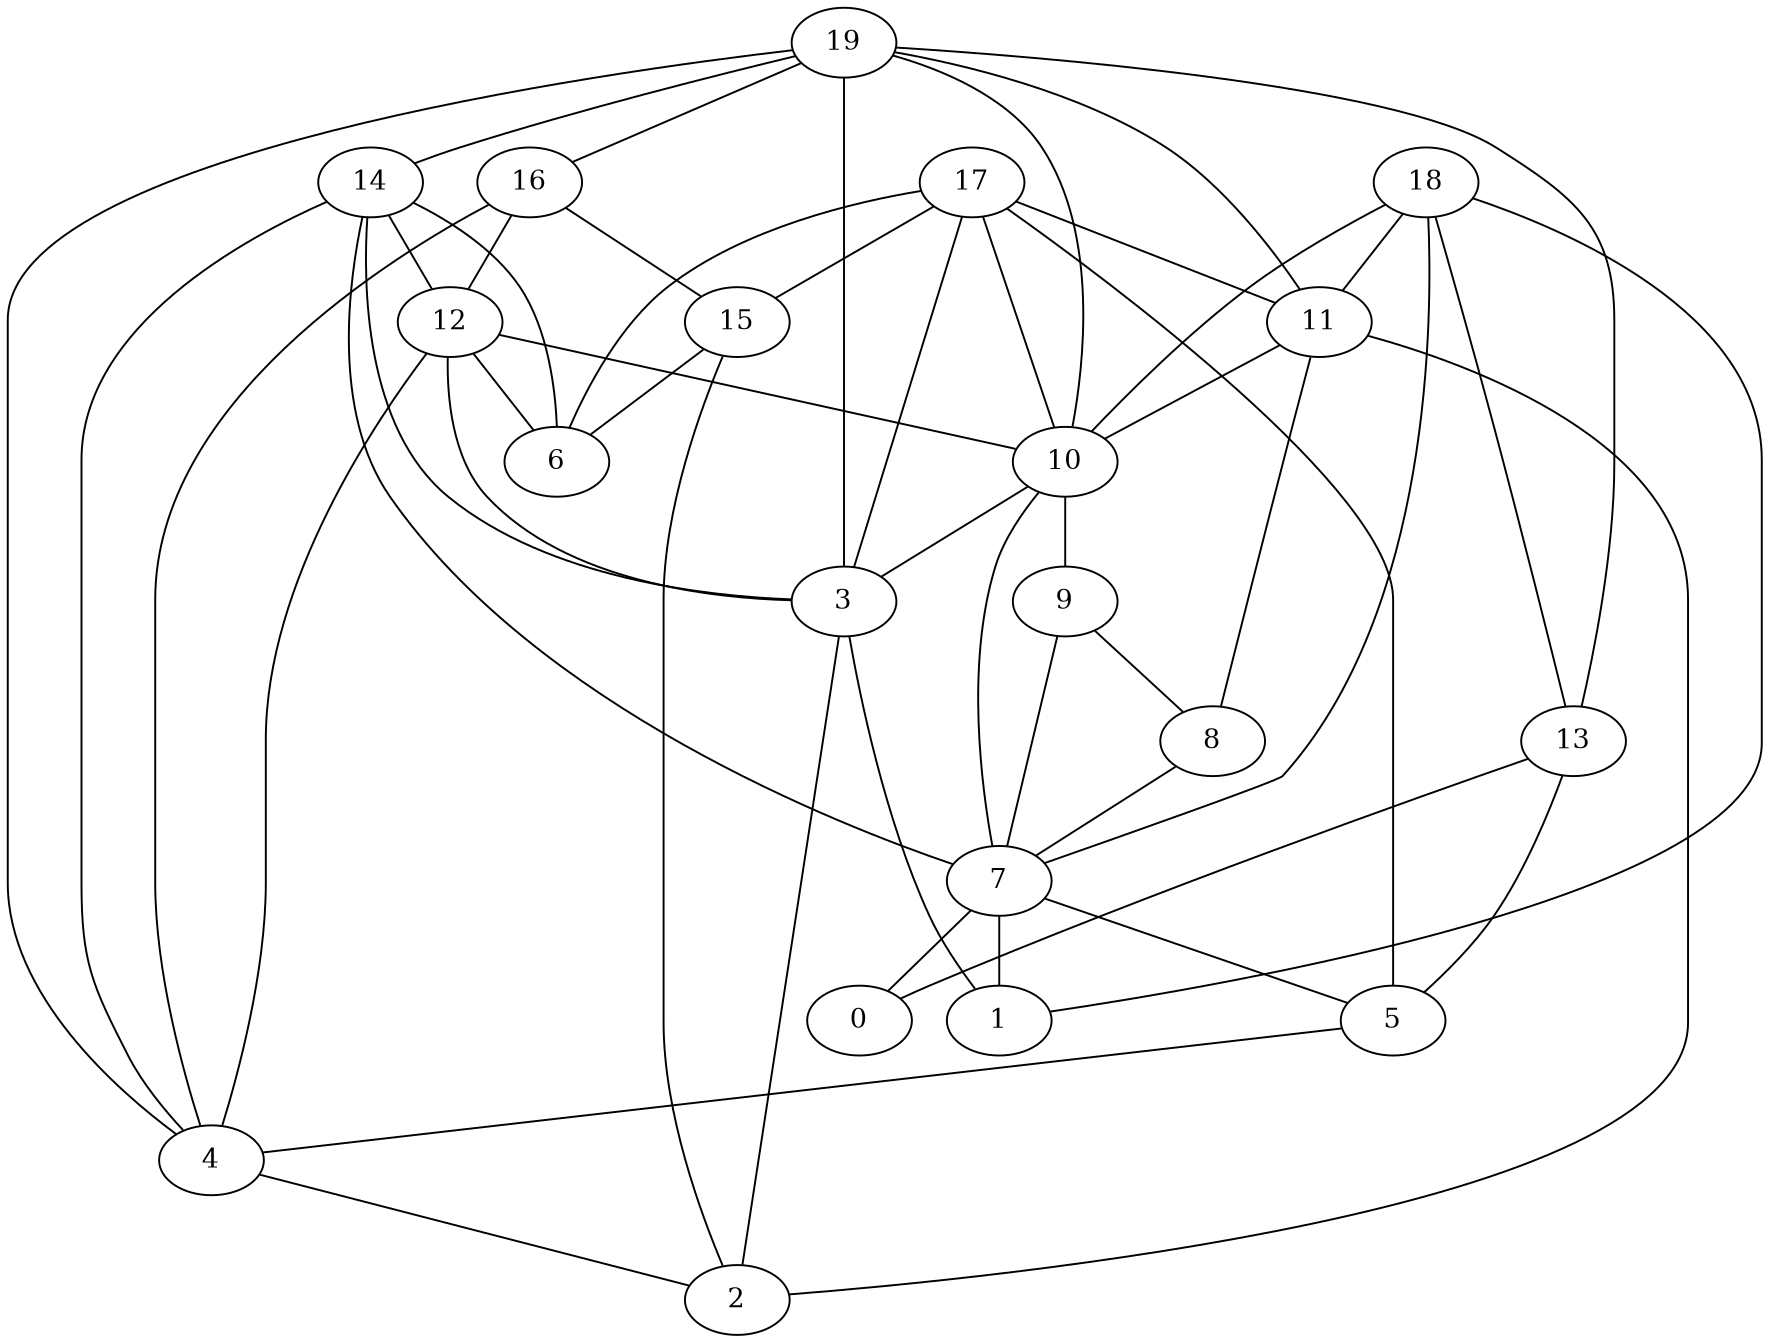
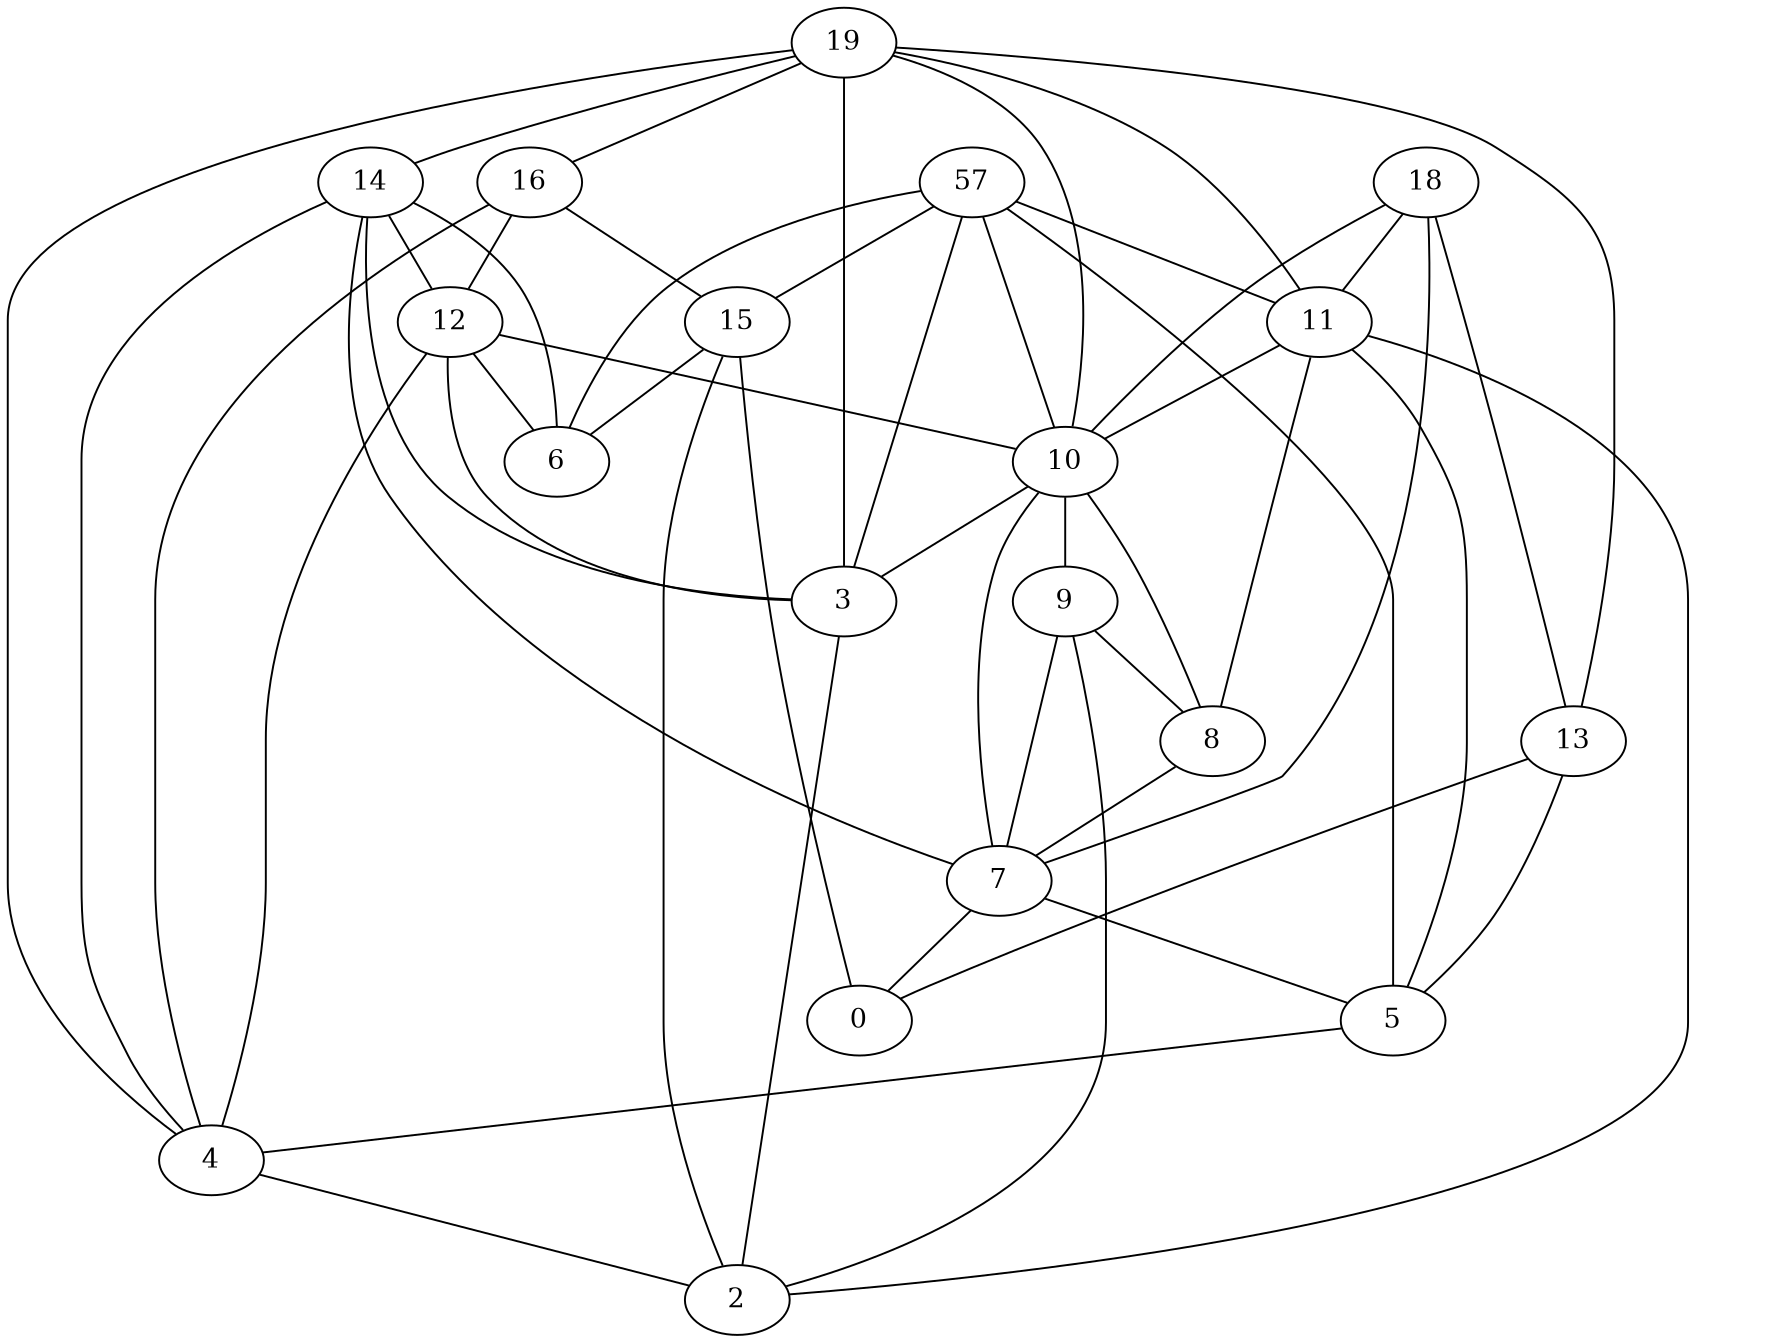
(972, 182) -> (972, 182)
none -> (1151, 597)
none -> (1467, 654)
none -> (781, 674)
(999, 1021) -> none
none -> (1105, 1028)
